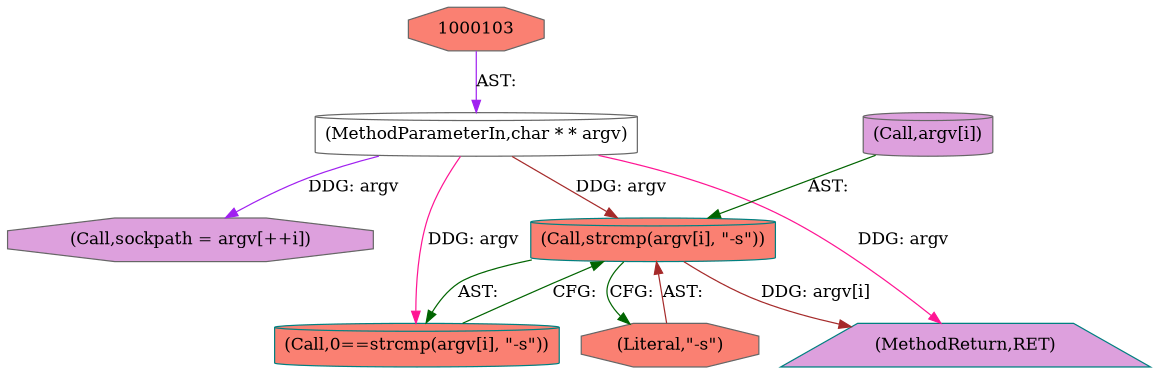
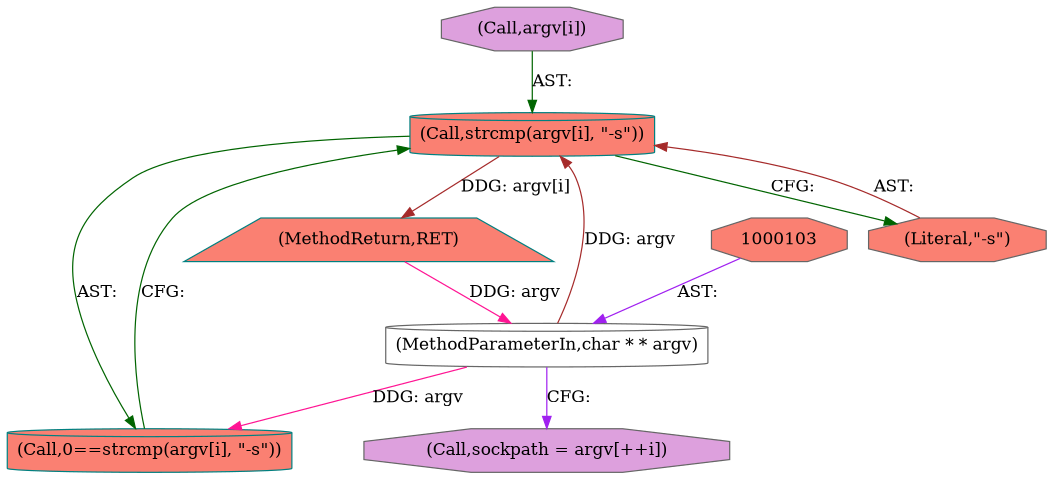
(928, 134) -> (532, 29)
(354, 187) -> (572, 398)
(776, 213) -> (453, 289)
(966, 345) -> (369, 240)
